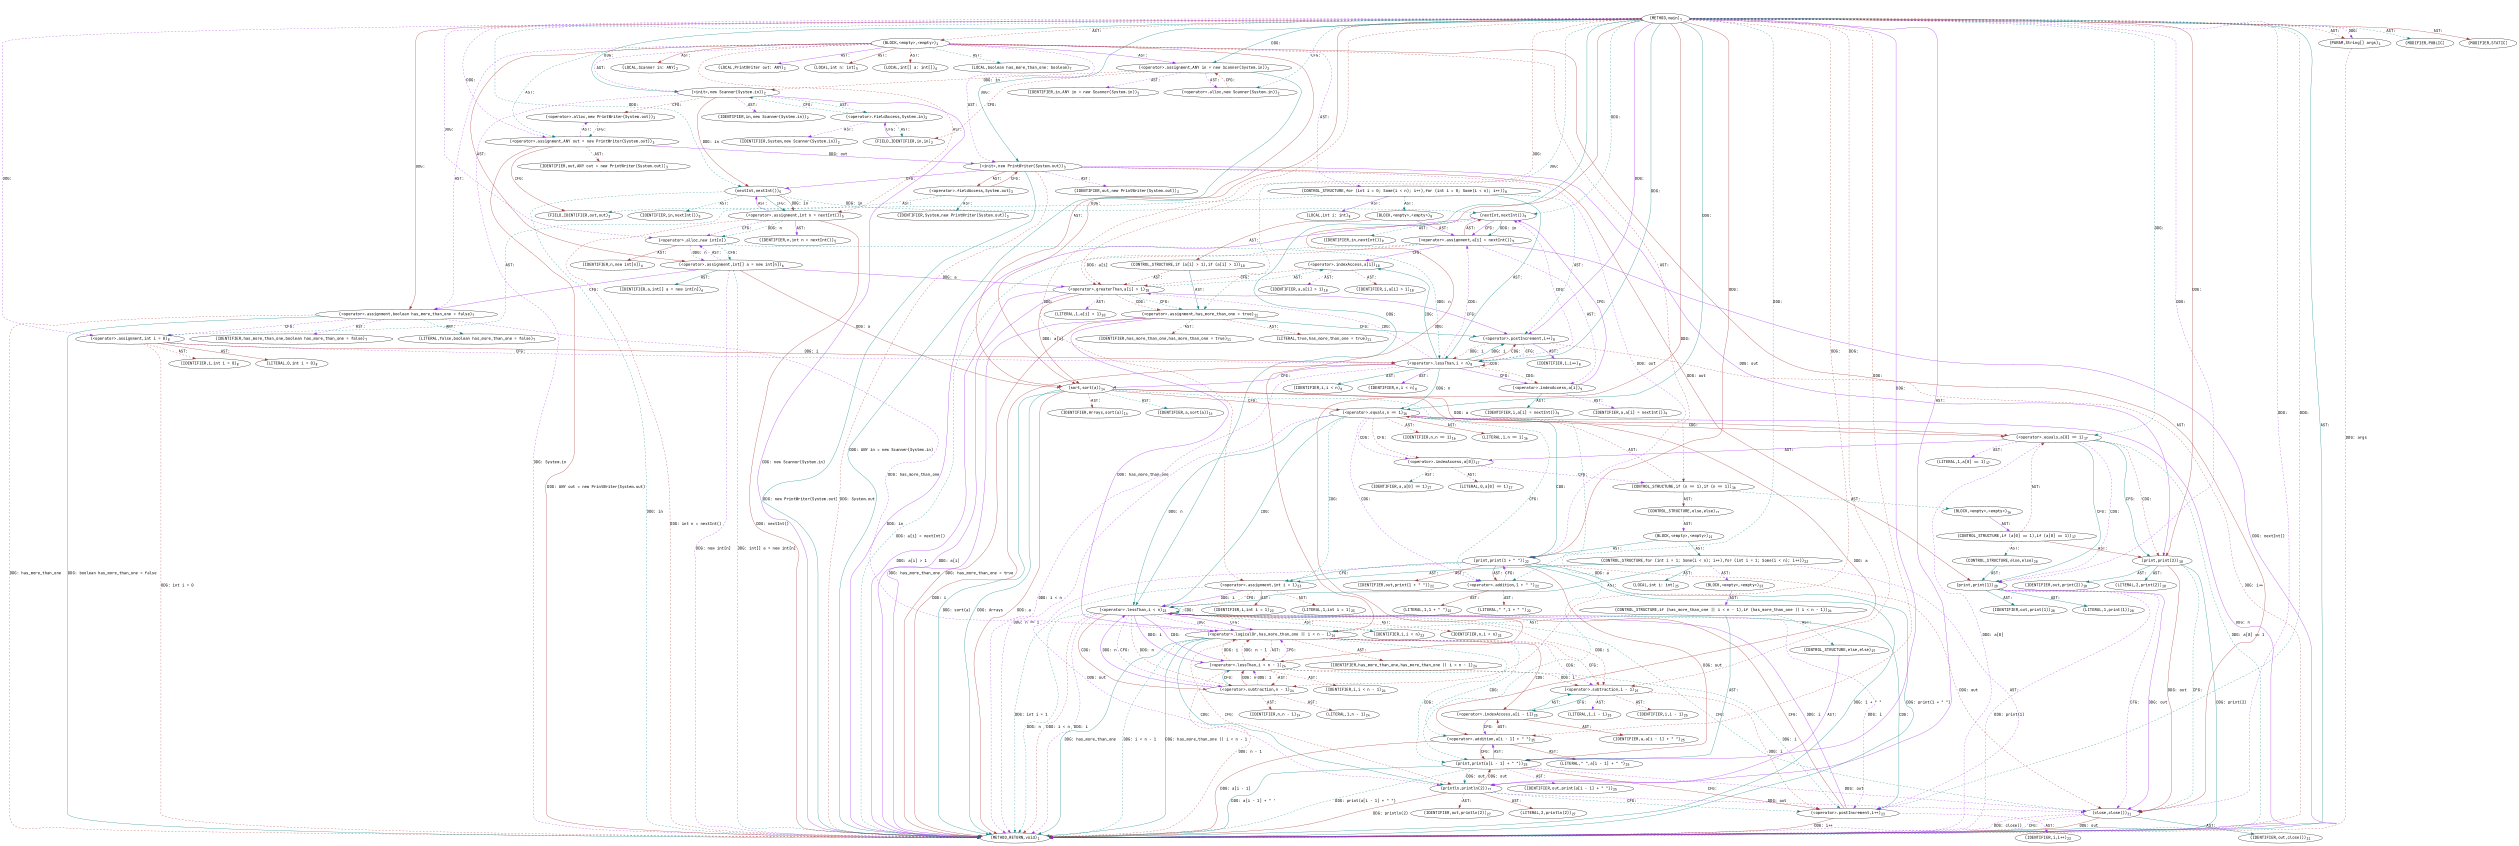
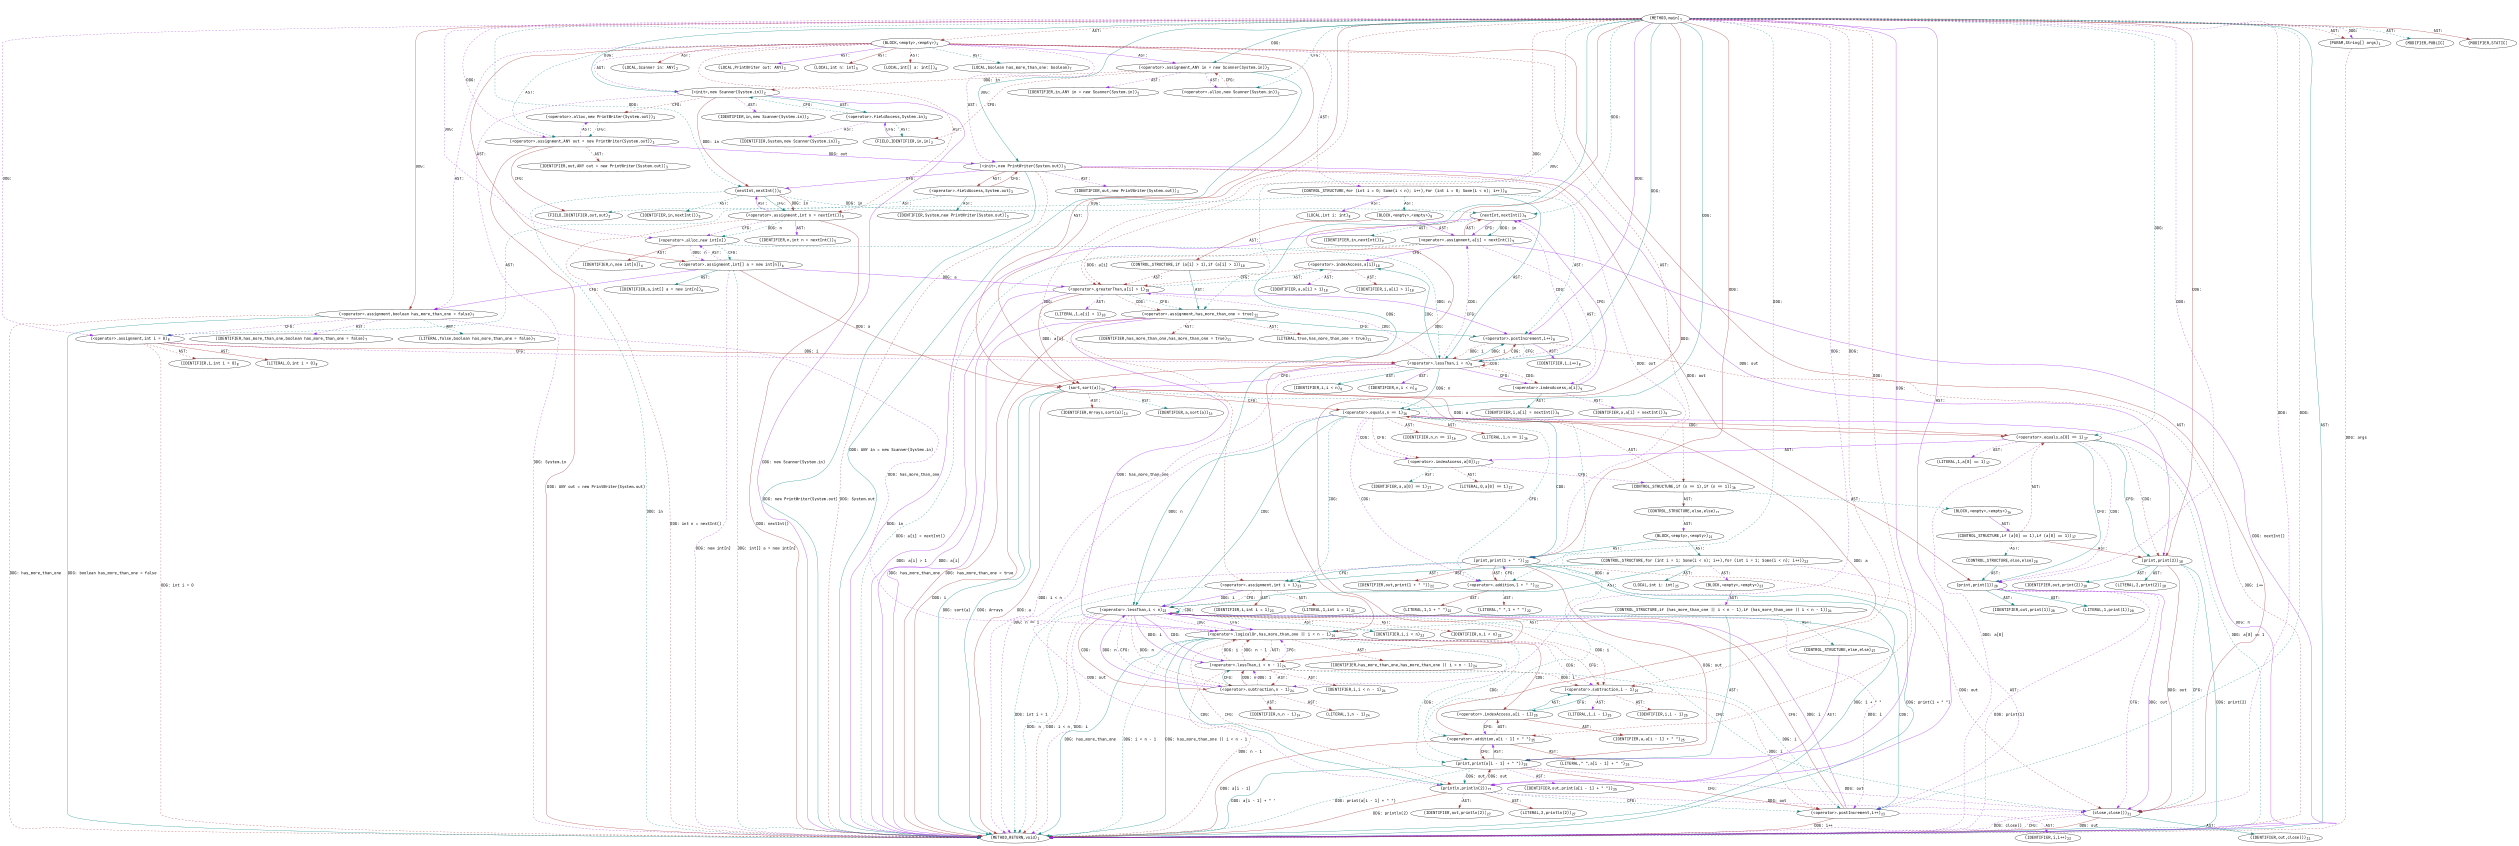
(814, 102) -> (814, 102)
(1848, 524) -> (1848, 524)
